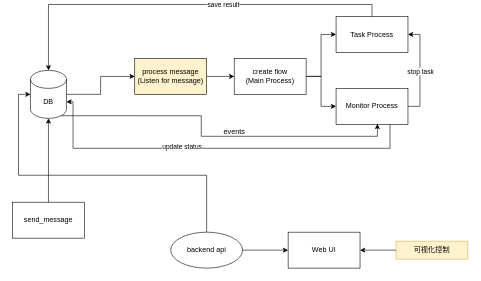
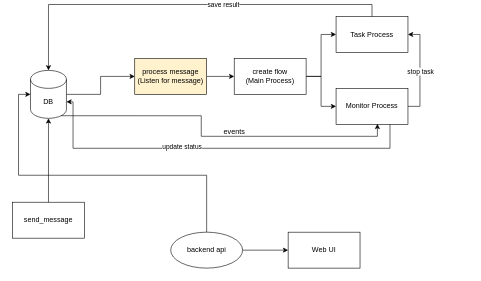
(365, 251) -> none
(432, 251) -> none
